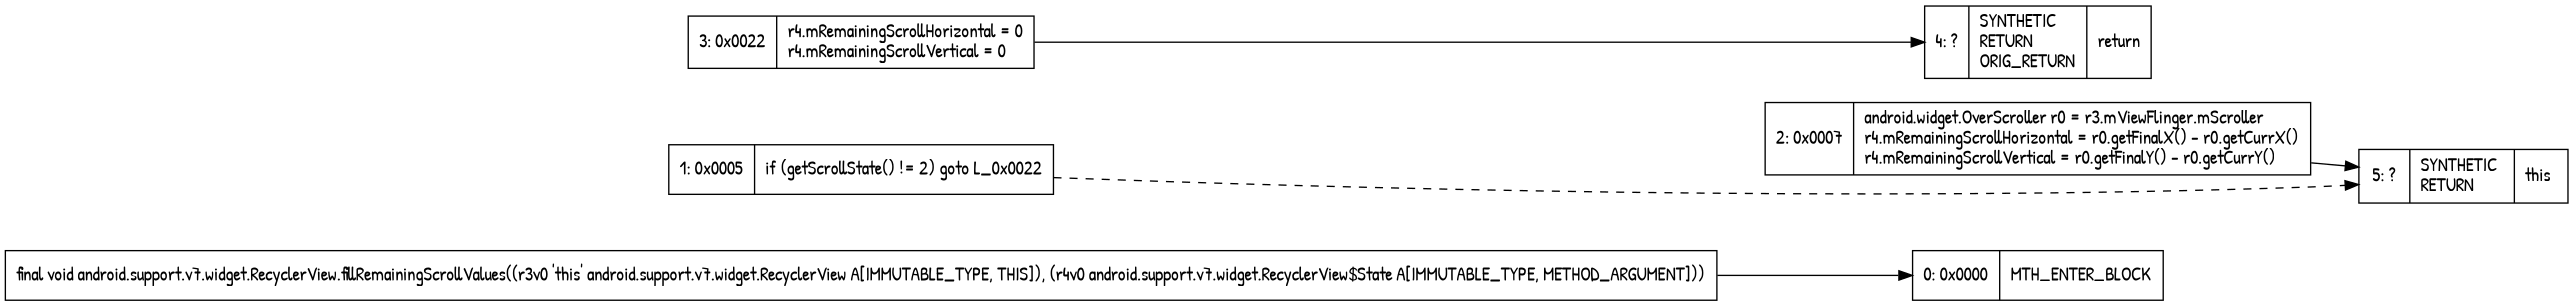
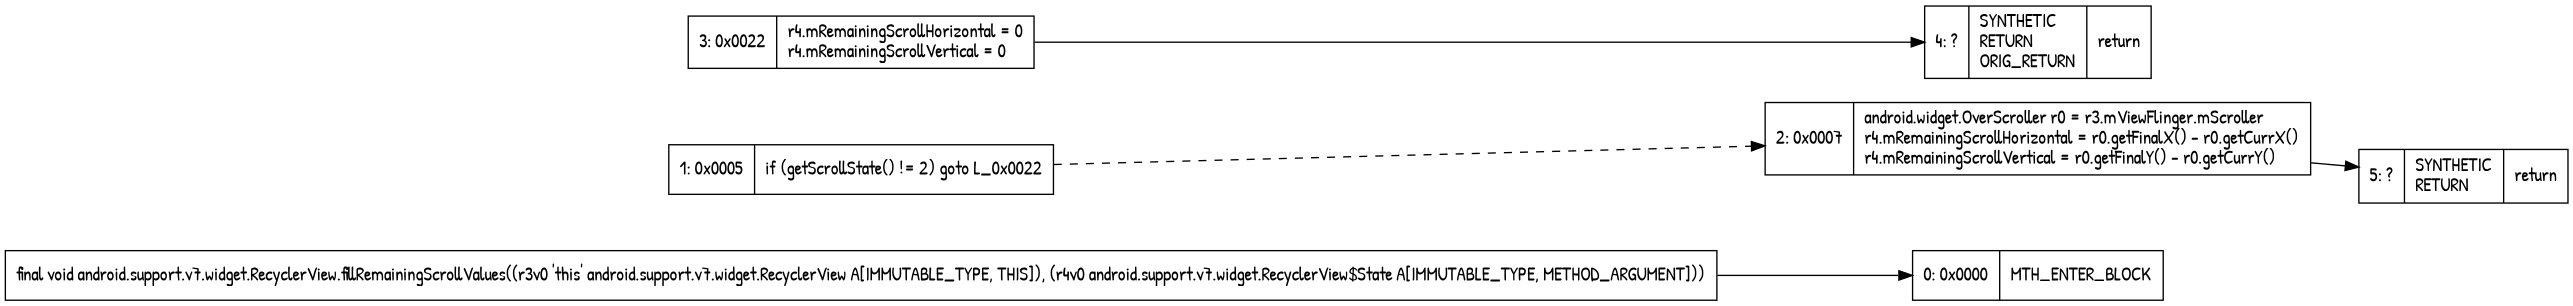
(2538, 176) -> (2536, 176)
(1699, 193) -> (1403, 155)
